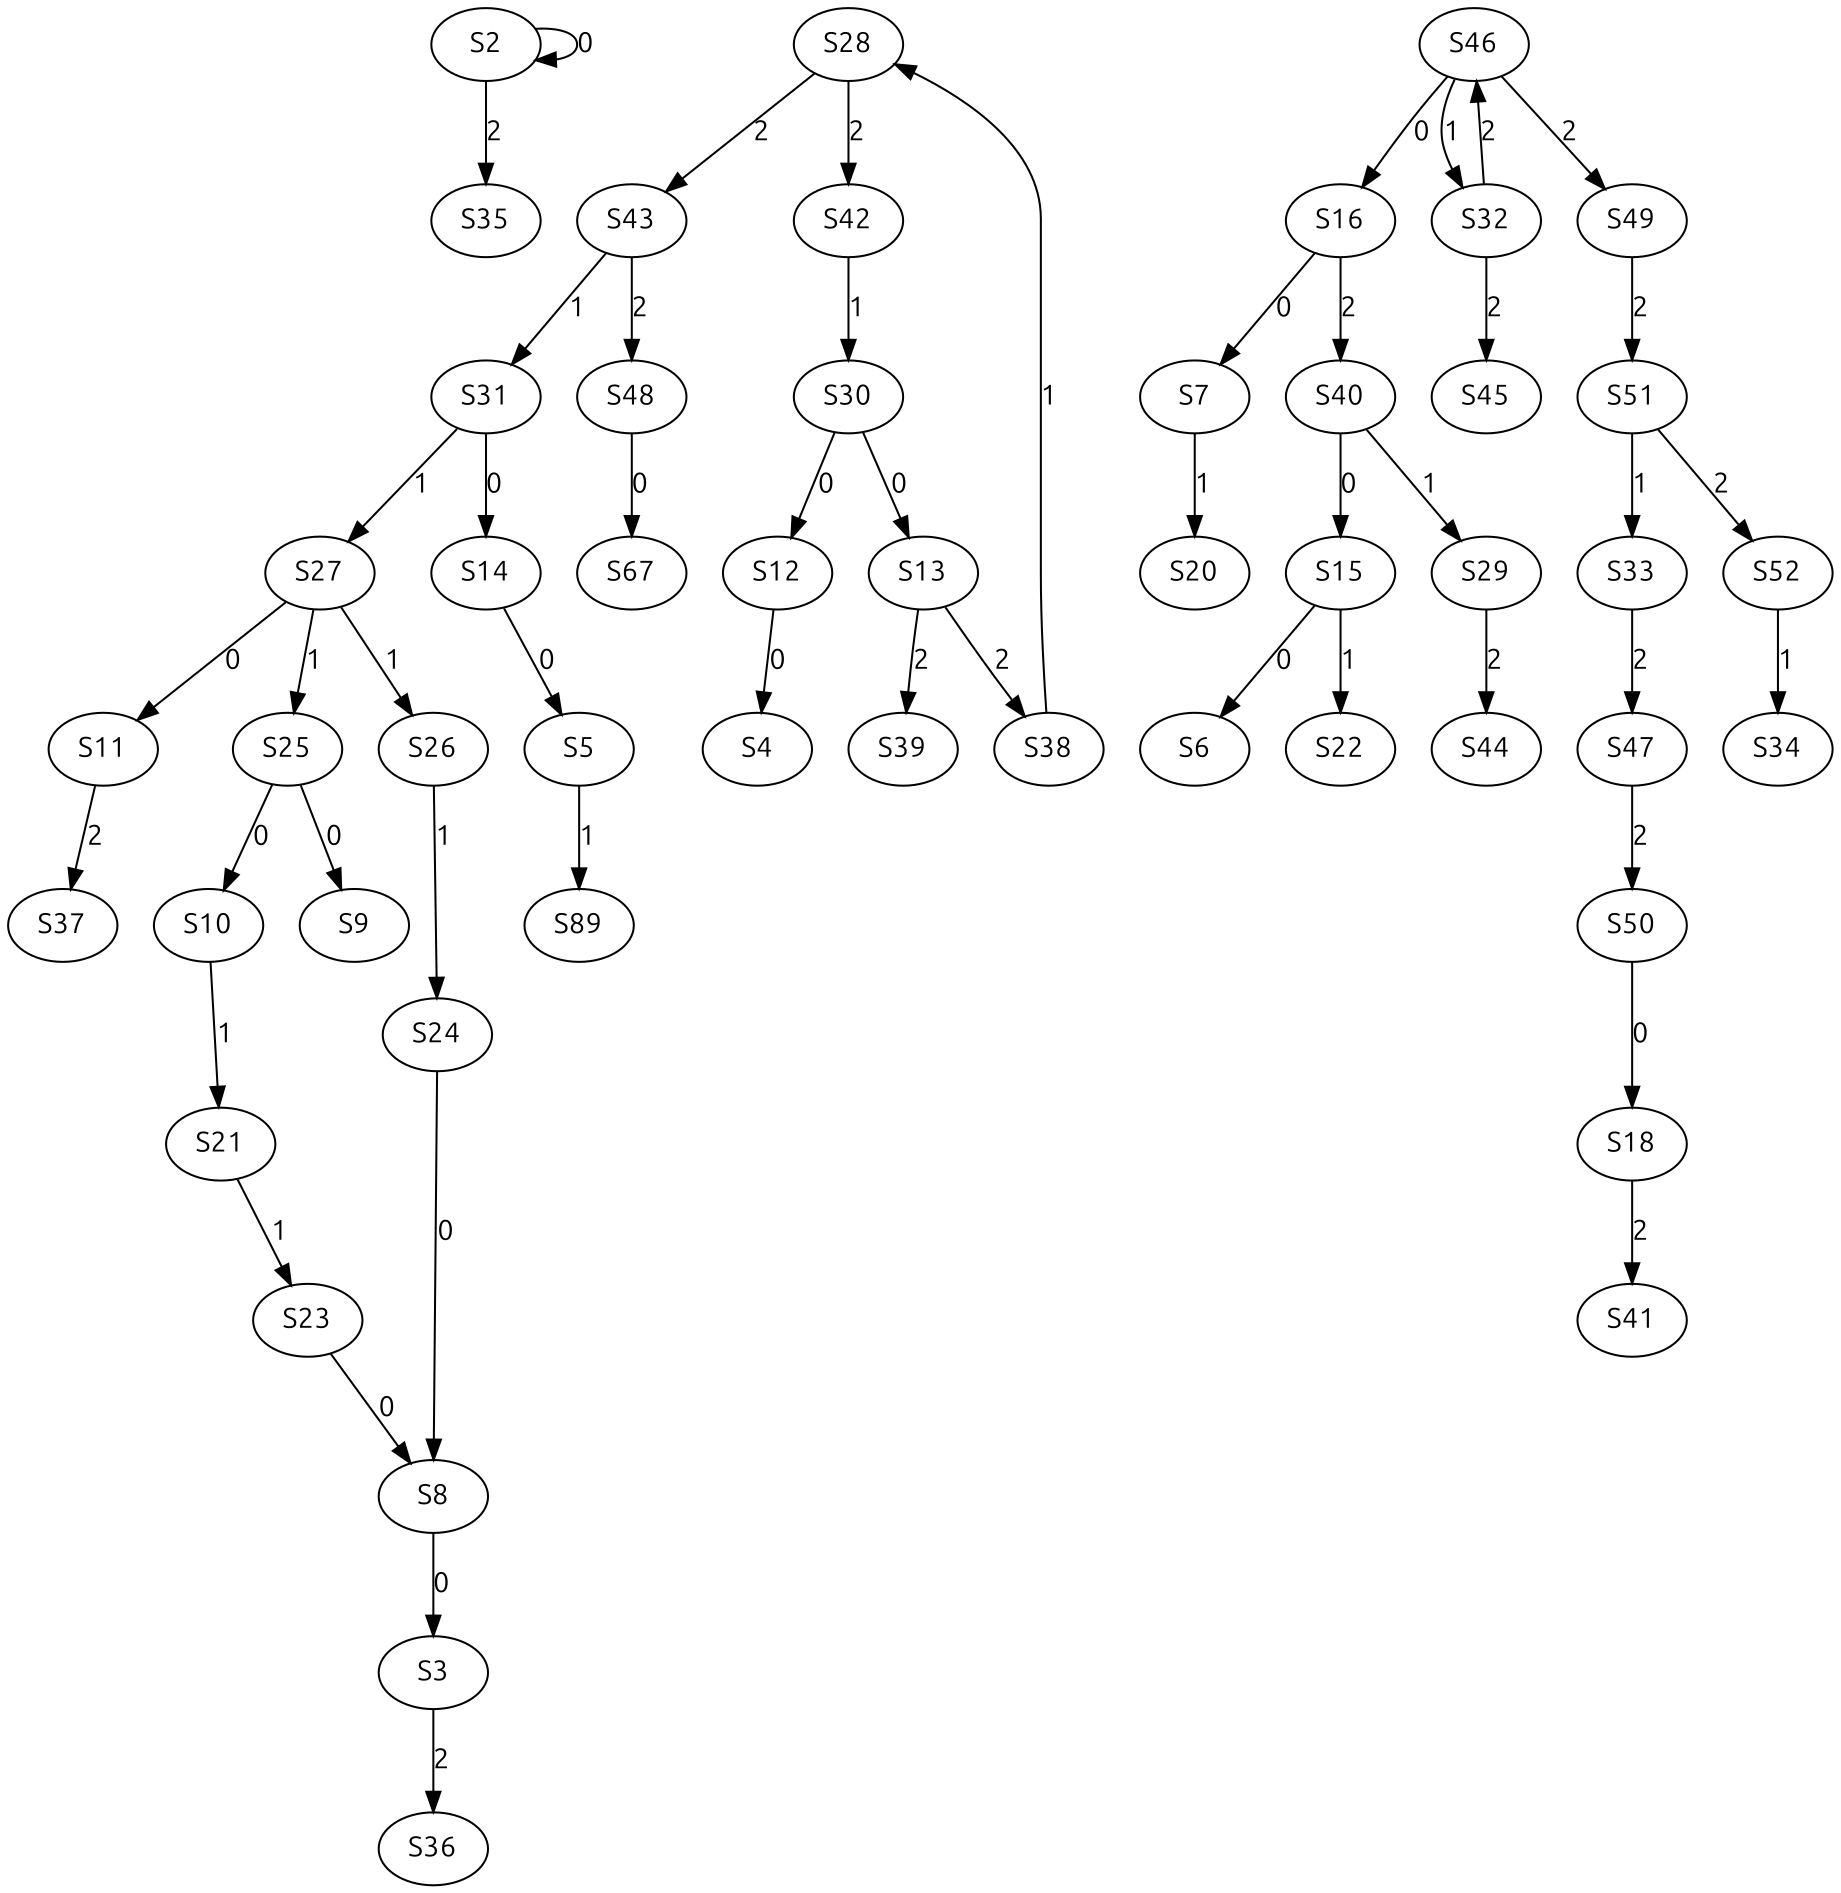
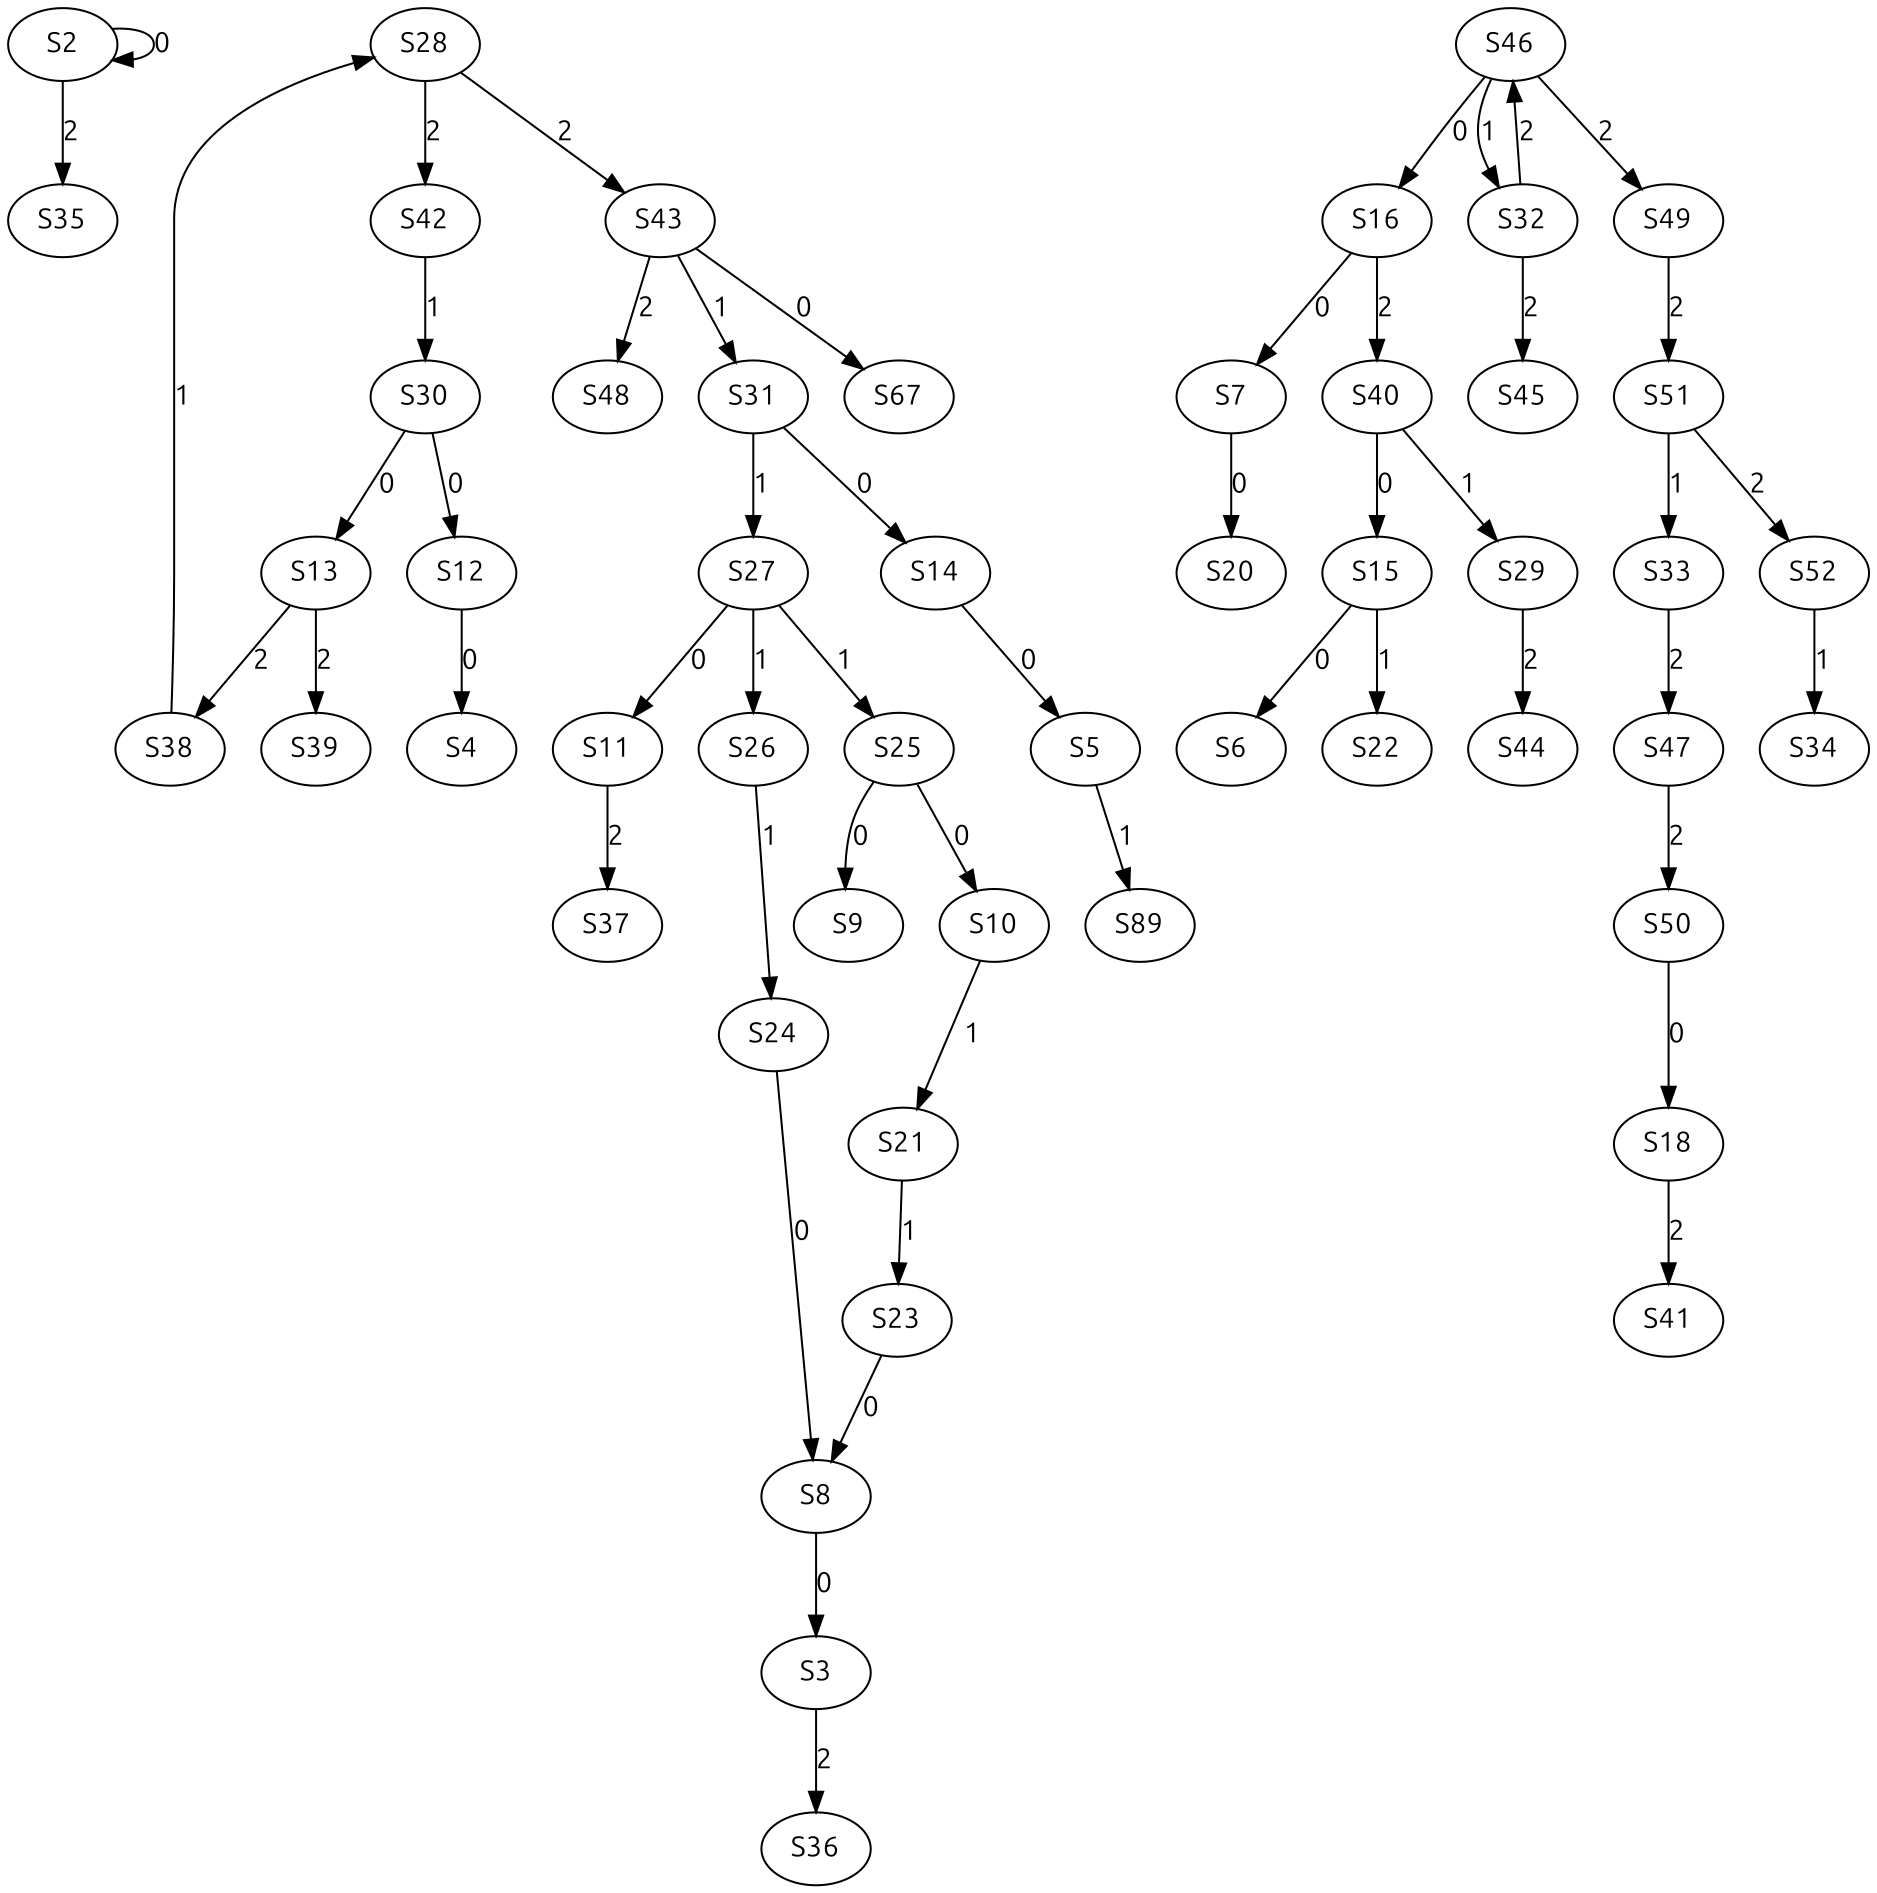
(632, 475) -> (771, 303)
(1204, 485) -> (1240, 485)
